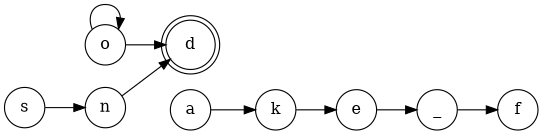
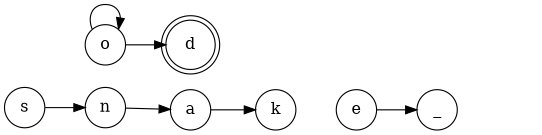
(142, 81) -> (142, 109)
(311, 110) -> none
(518, 110) -> none
